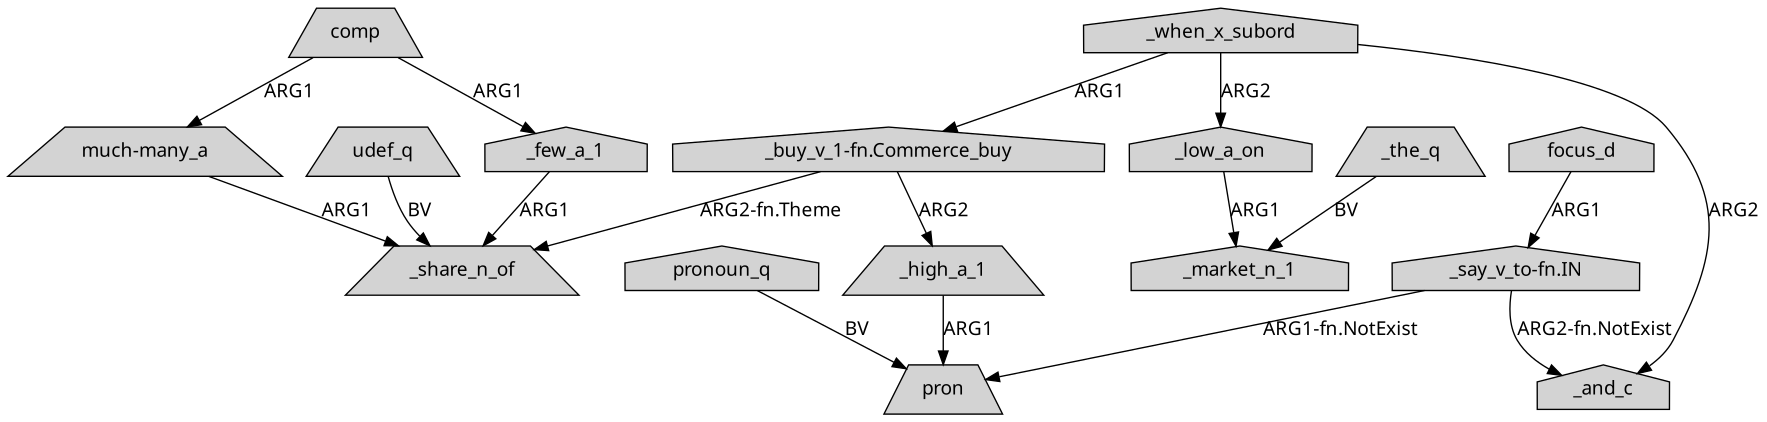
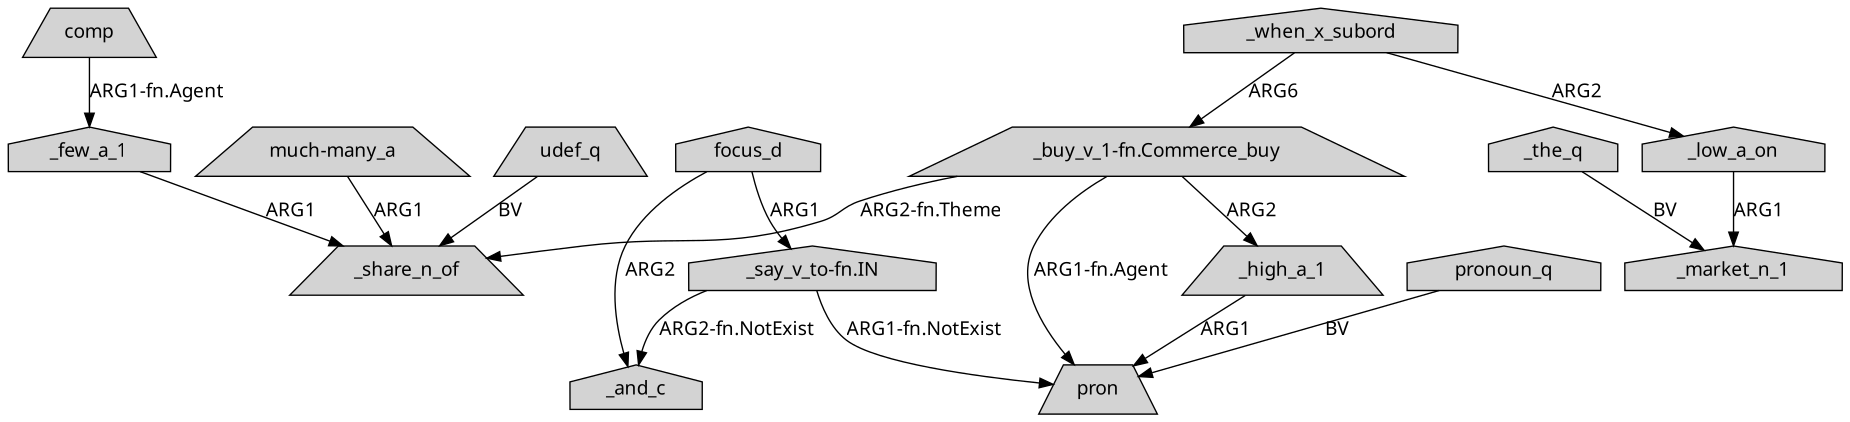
(256, 89) -> none
(498, 92) -> (157, 92)
(1100, 92) -> (1274, 92)
(1644, 109) -> (621, 255)
(889, 152) -> (1157, 152)
(1411, 152) -> (1553, 152)
none -> (1031, 254)
